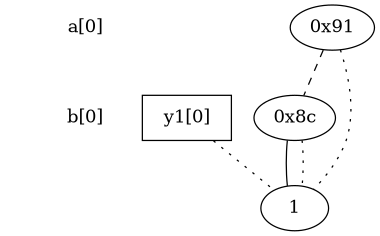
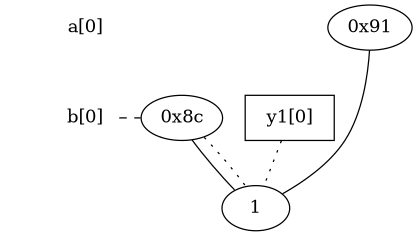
(314, 73) -> (130, 118)
(350, 124) -> (348, 135)
